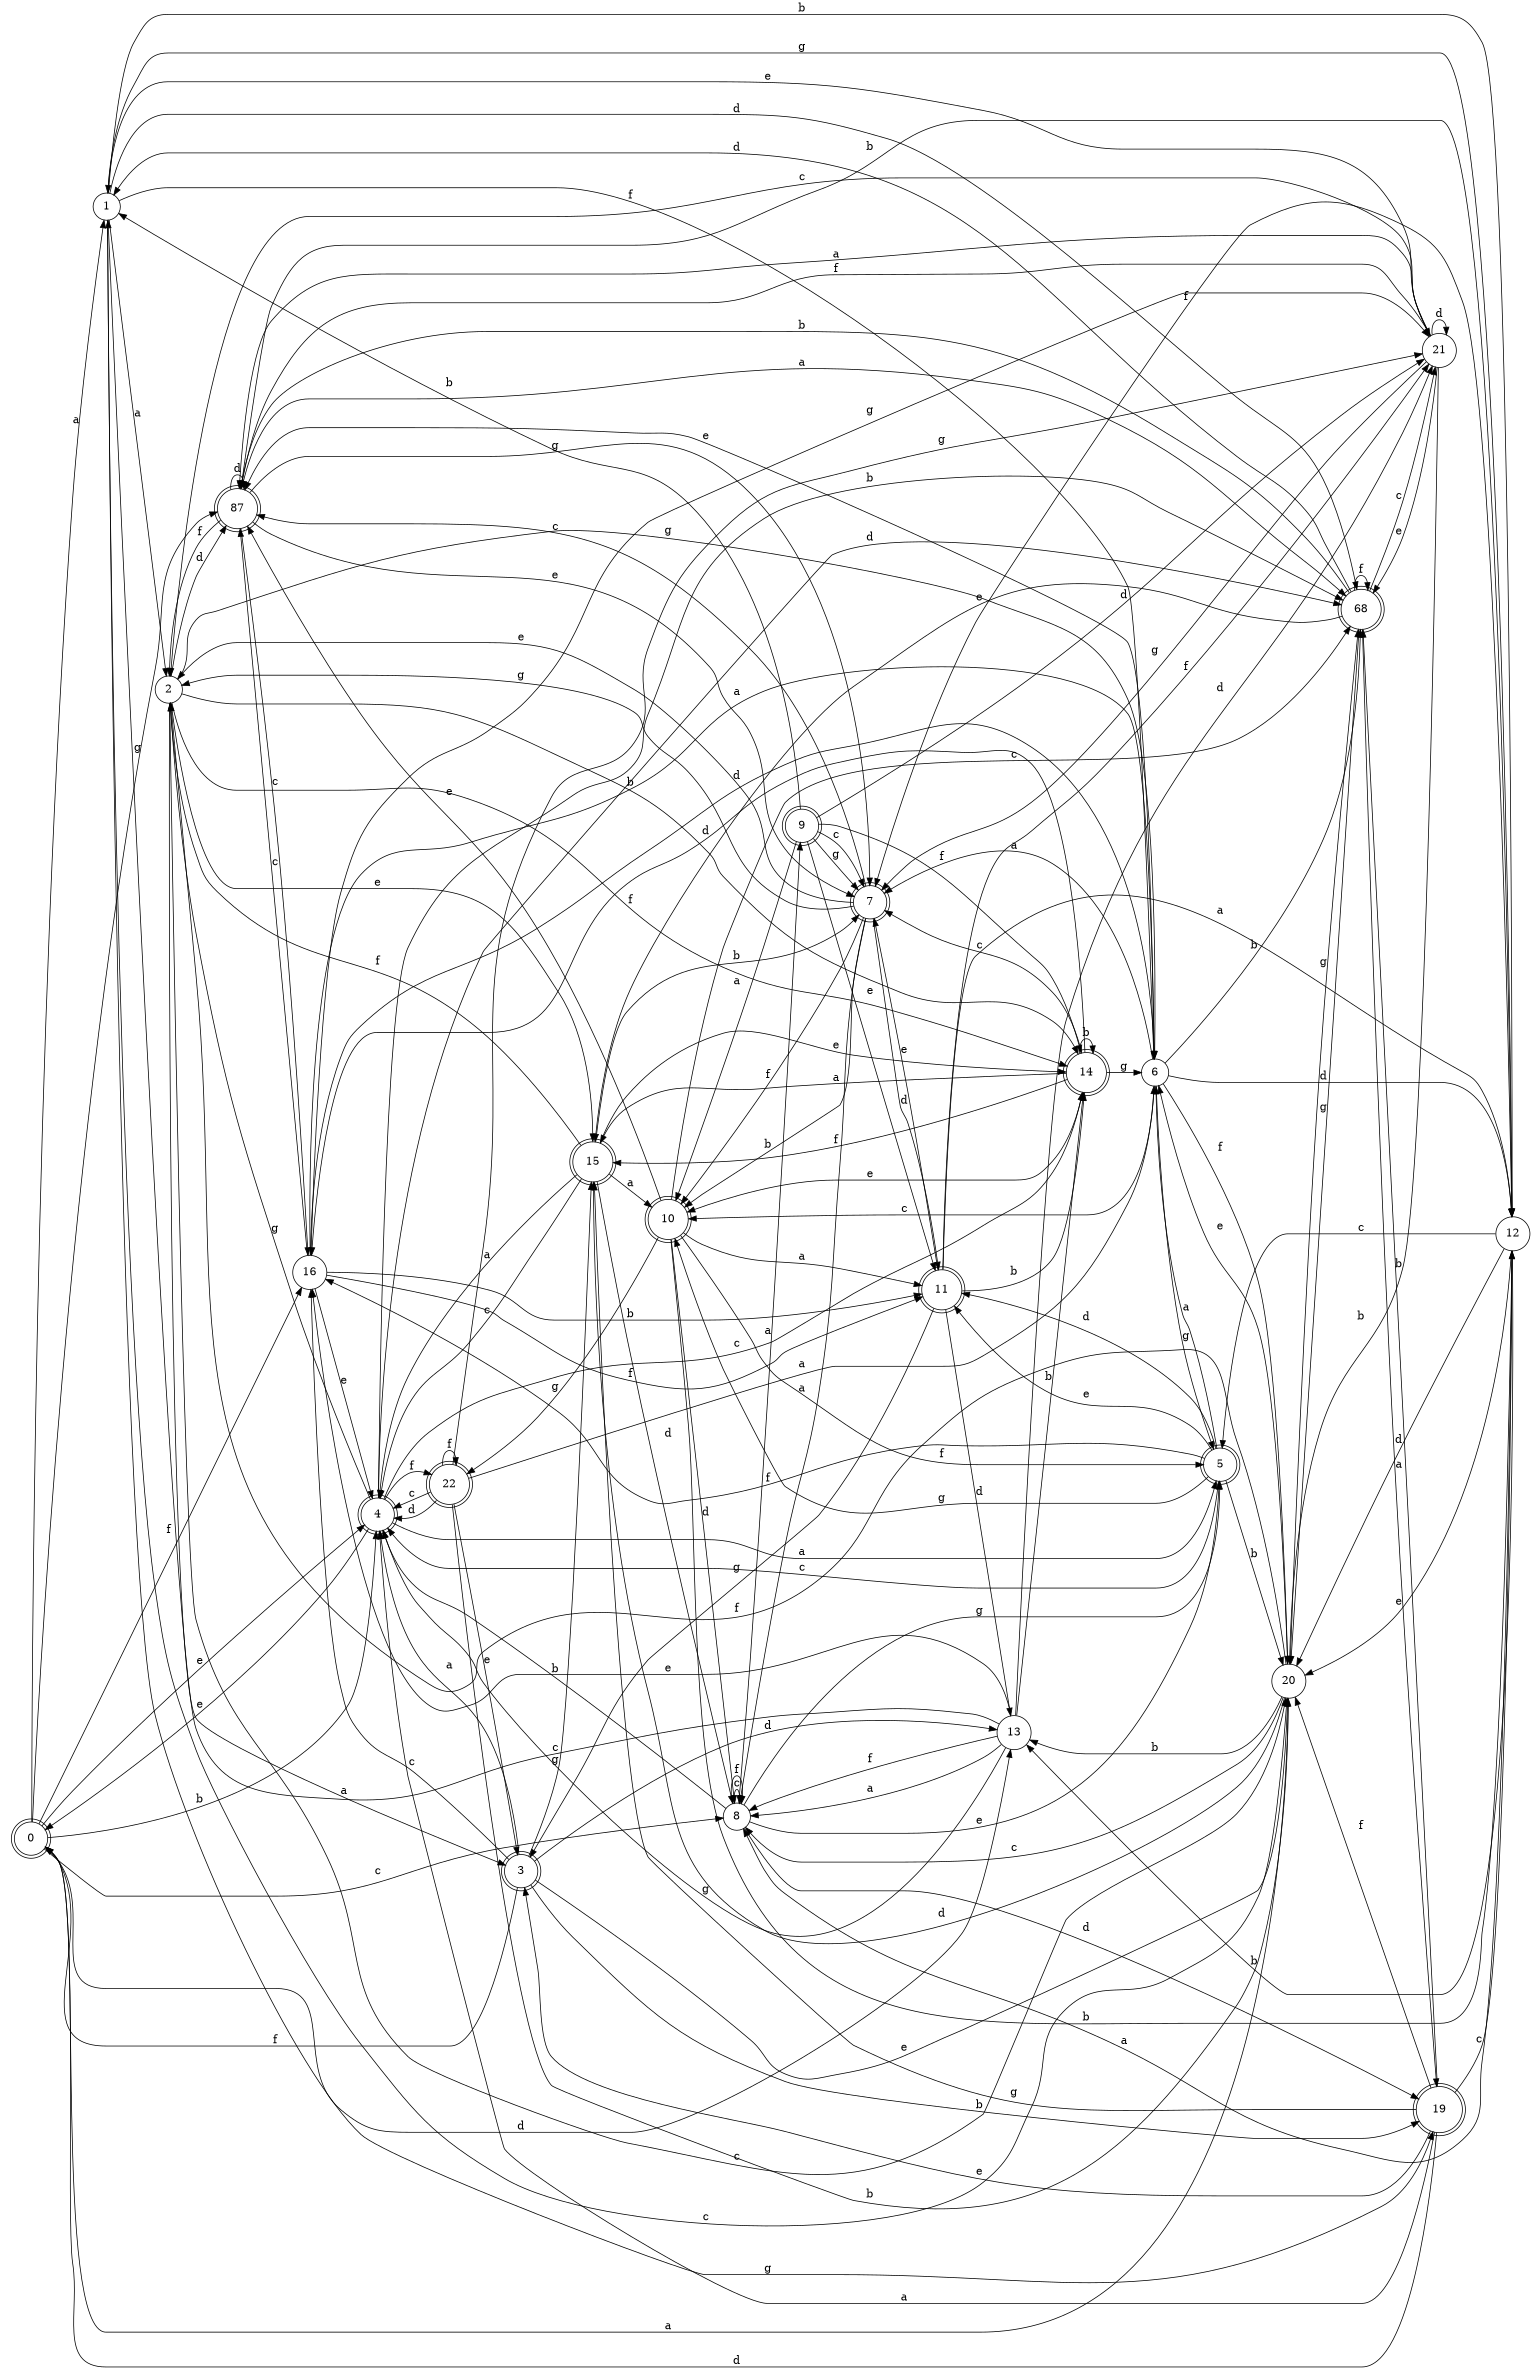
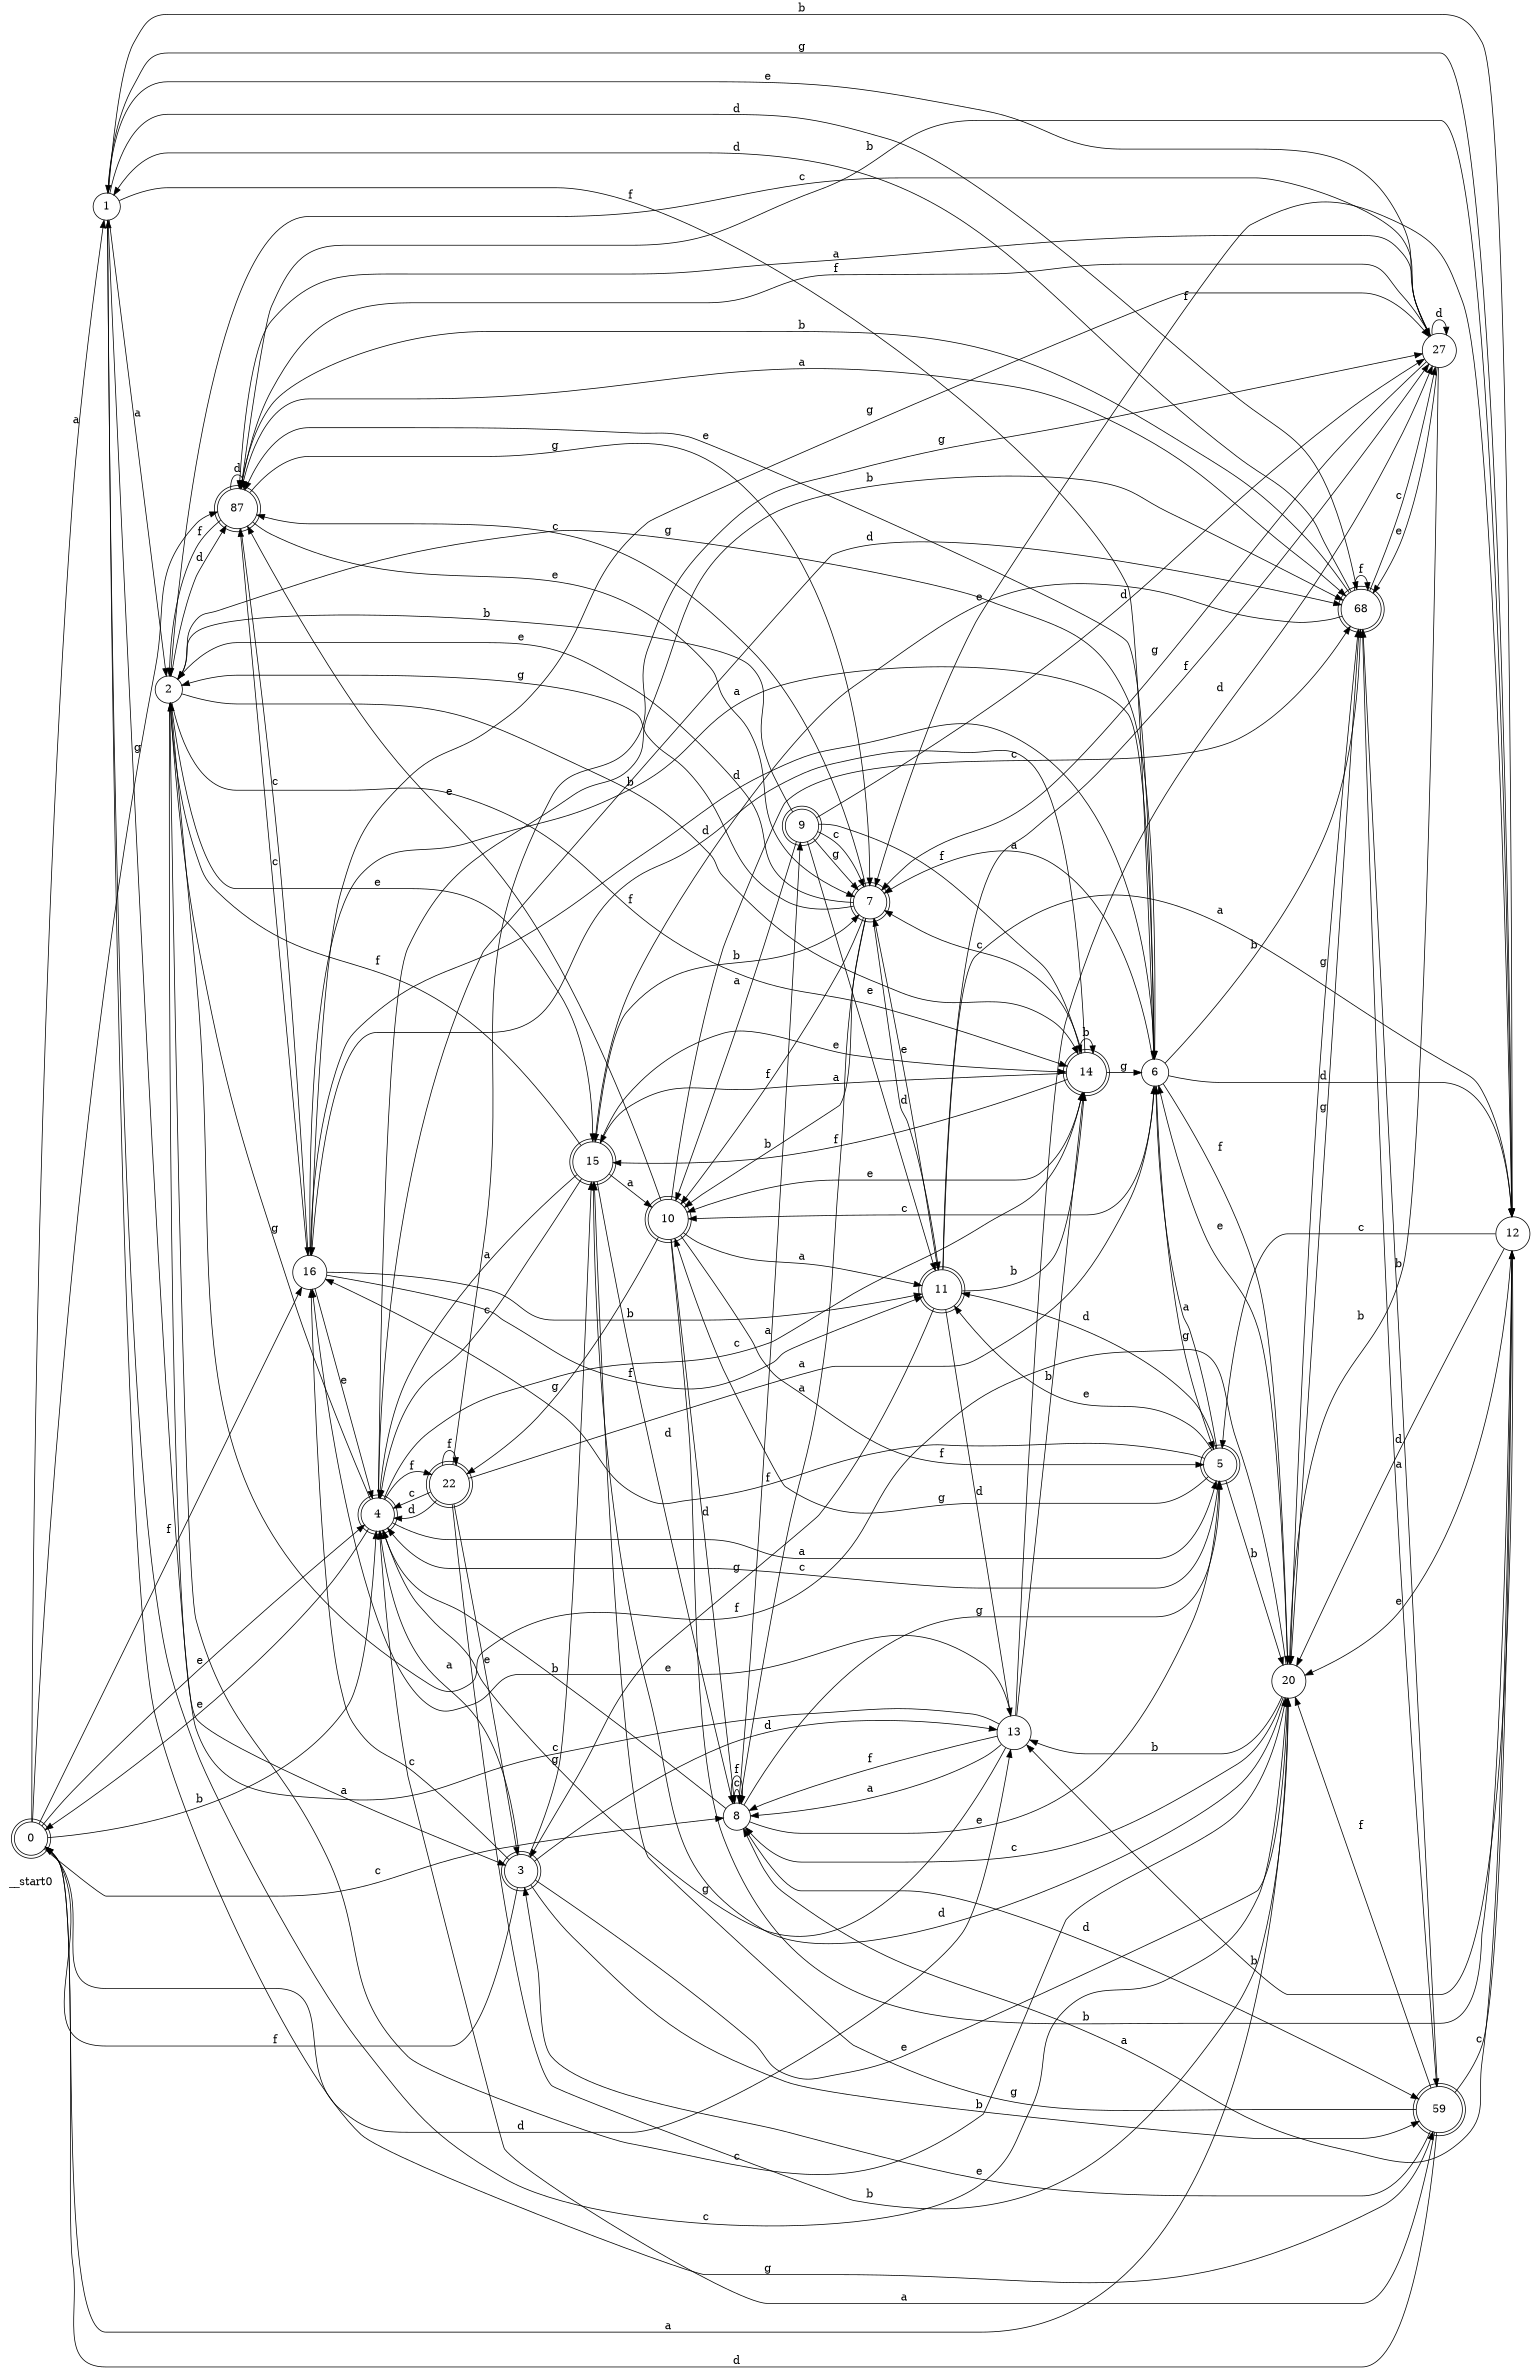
(1439, 350) -> (1439, 350)
(572, 457) -> (531, 623)
none -> (31, 1883)
(1439, 2110) -> (1439, 2110)
